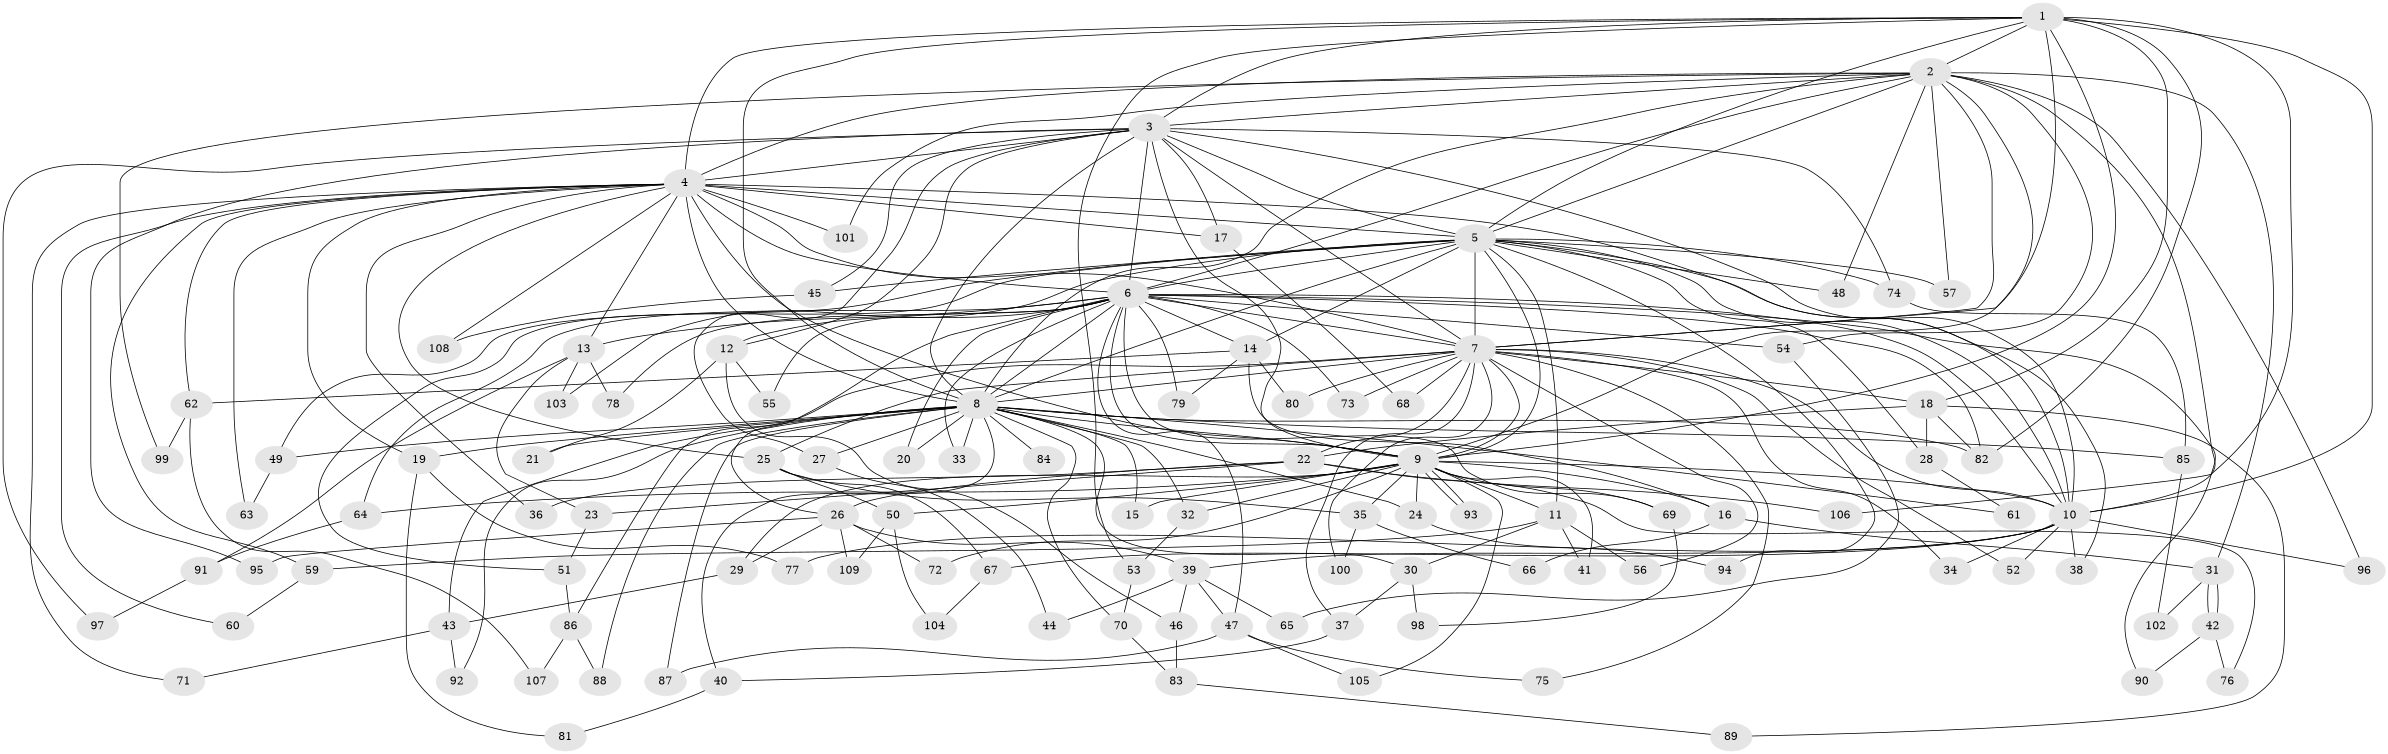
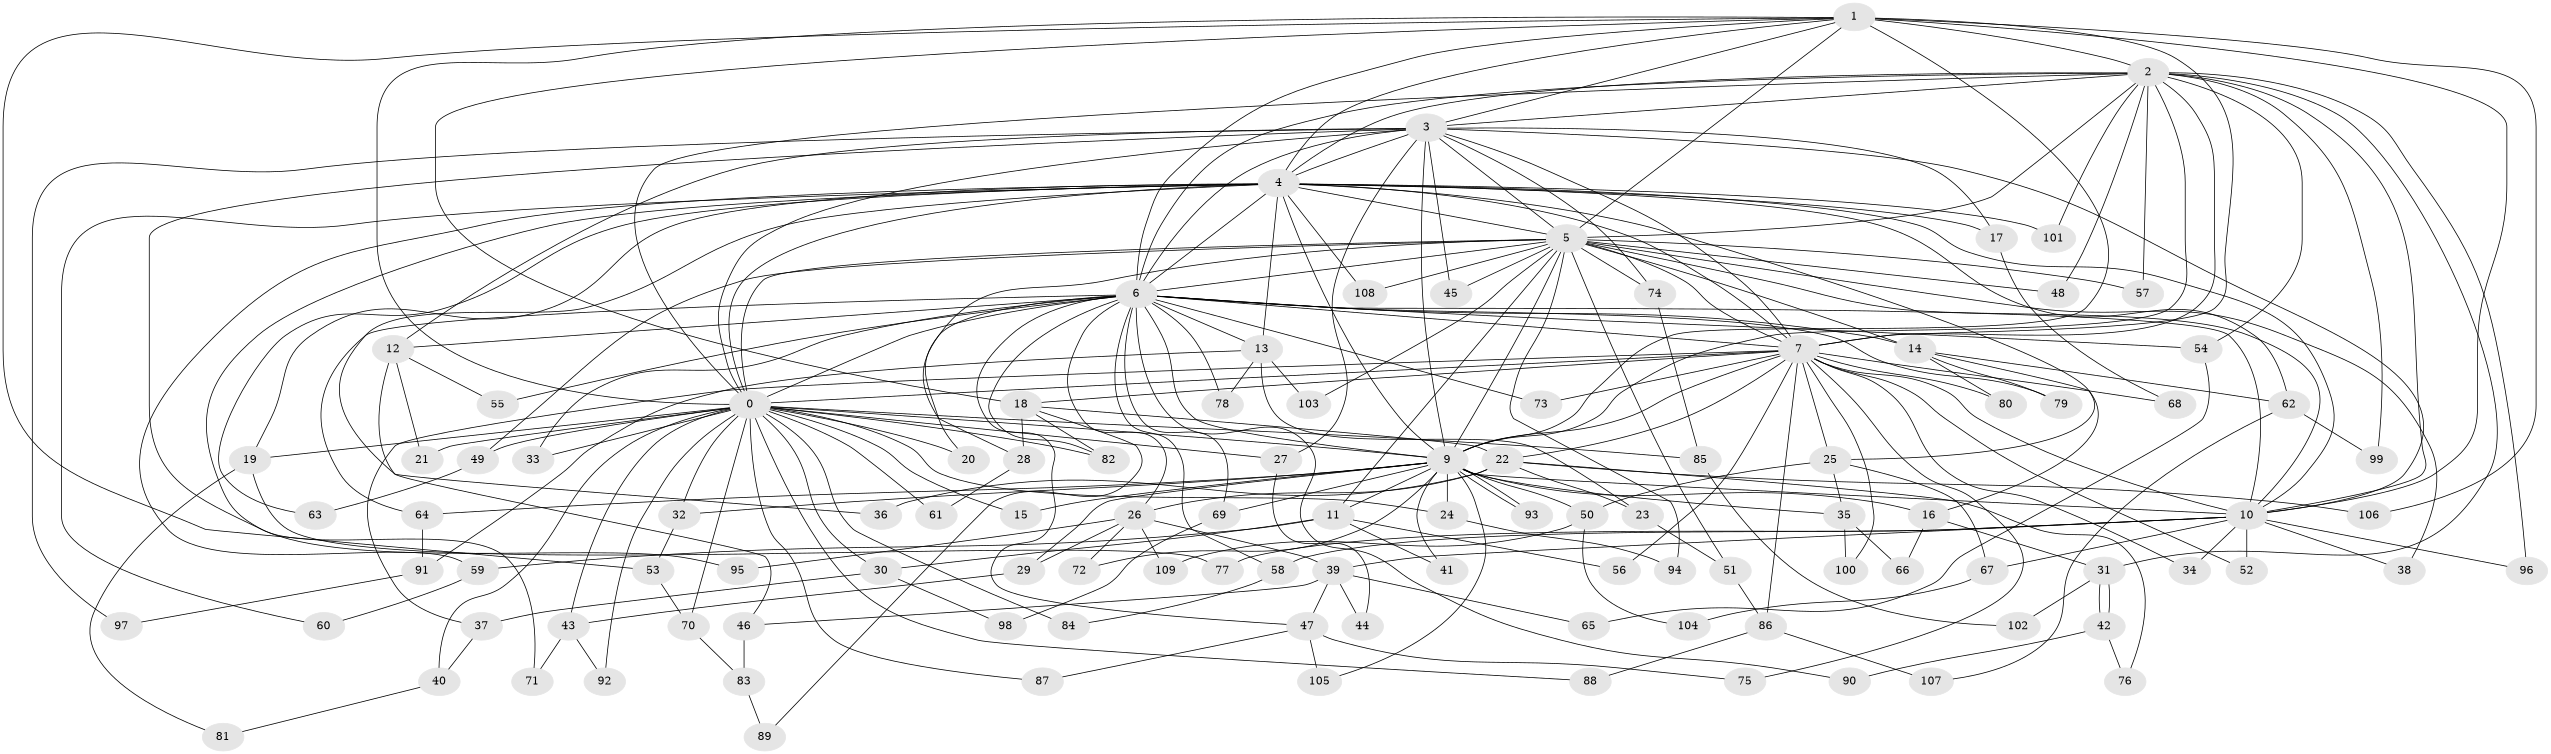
(2185, 214) -> (1431, 54)
(624, 309) -> (1466, 266)
(977, 405) -> (750, 405)
none -> (1278, 571)
